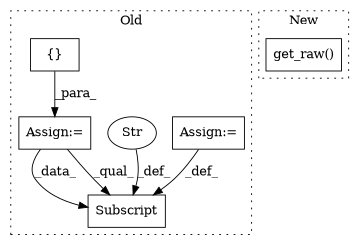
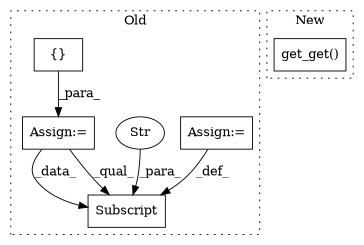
(304, 55) -> (310, 55)
(154, 172) -> (160, 172)
